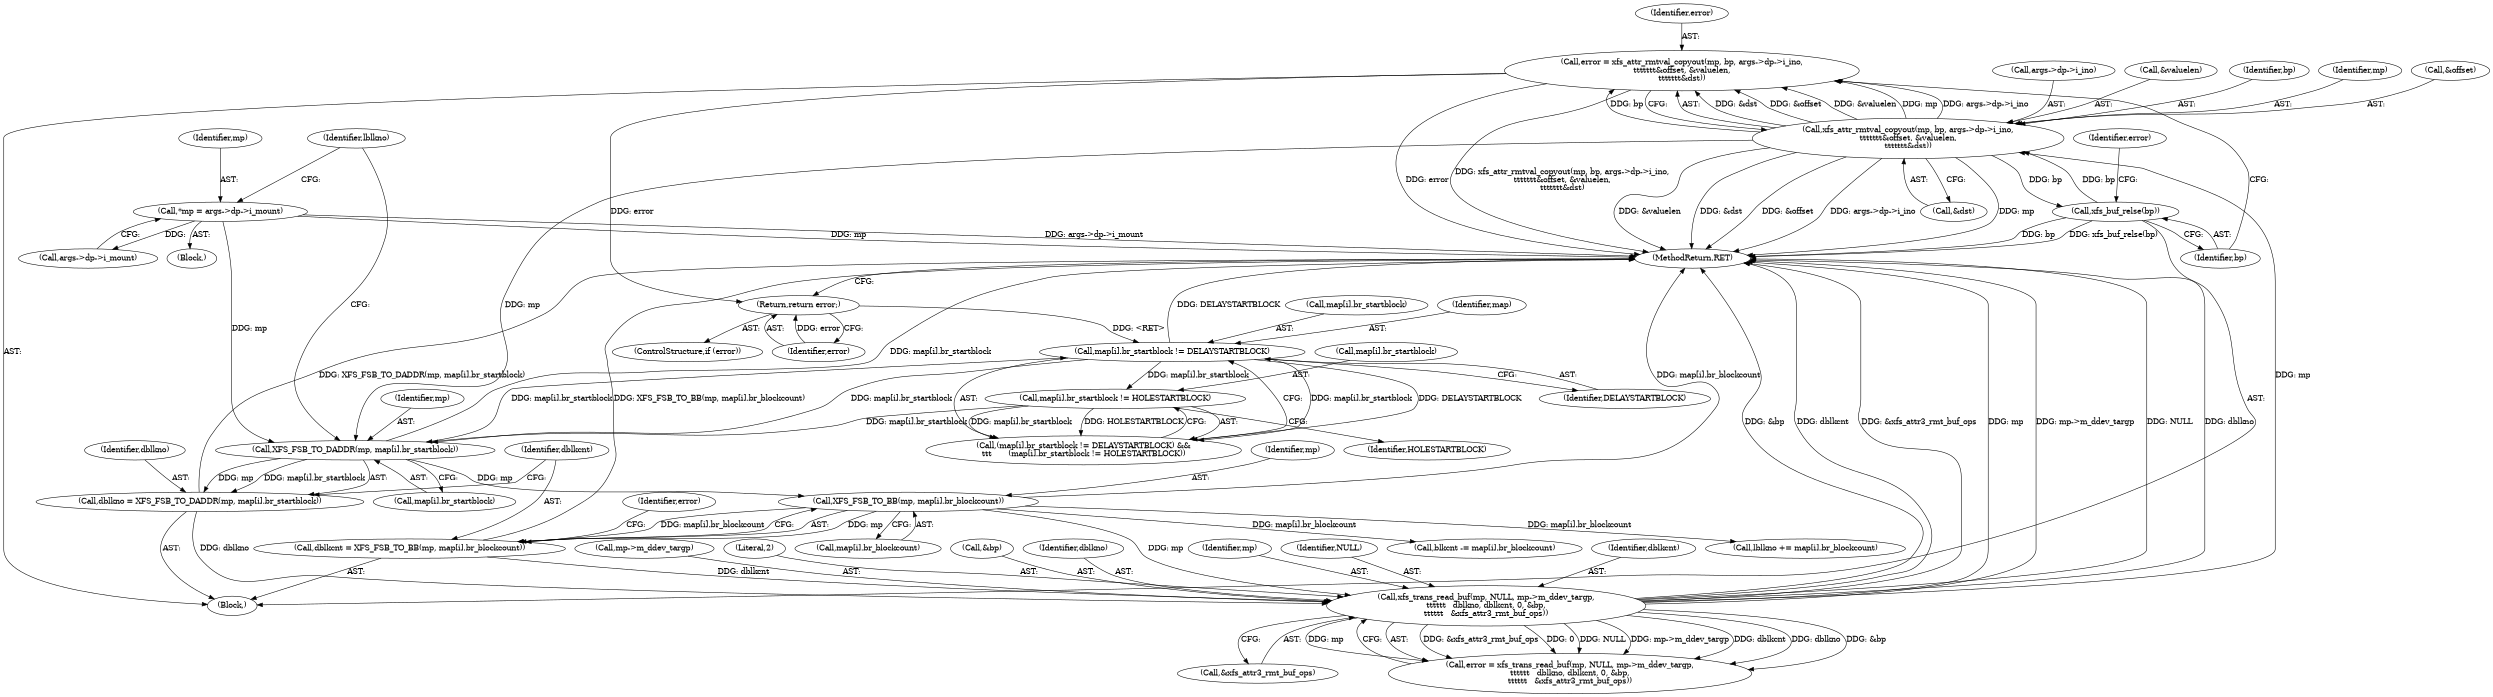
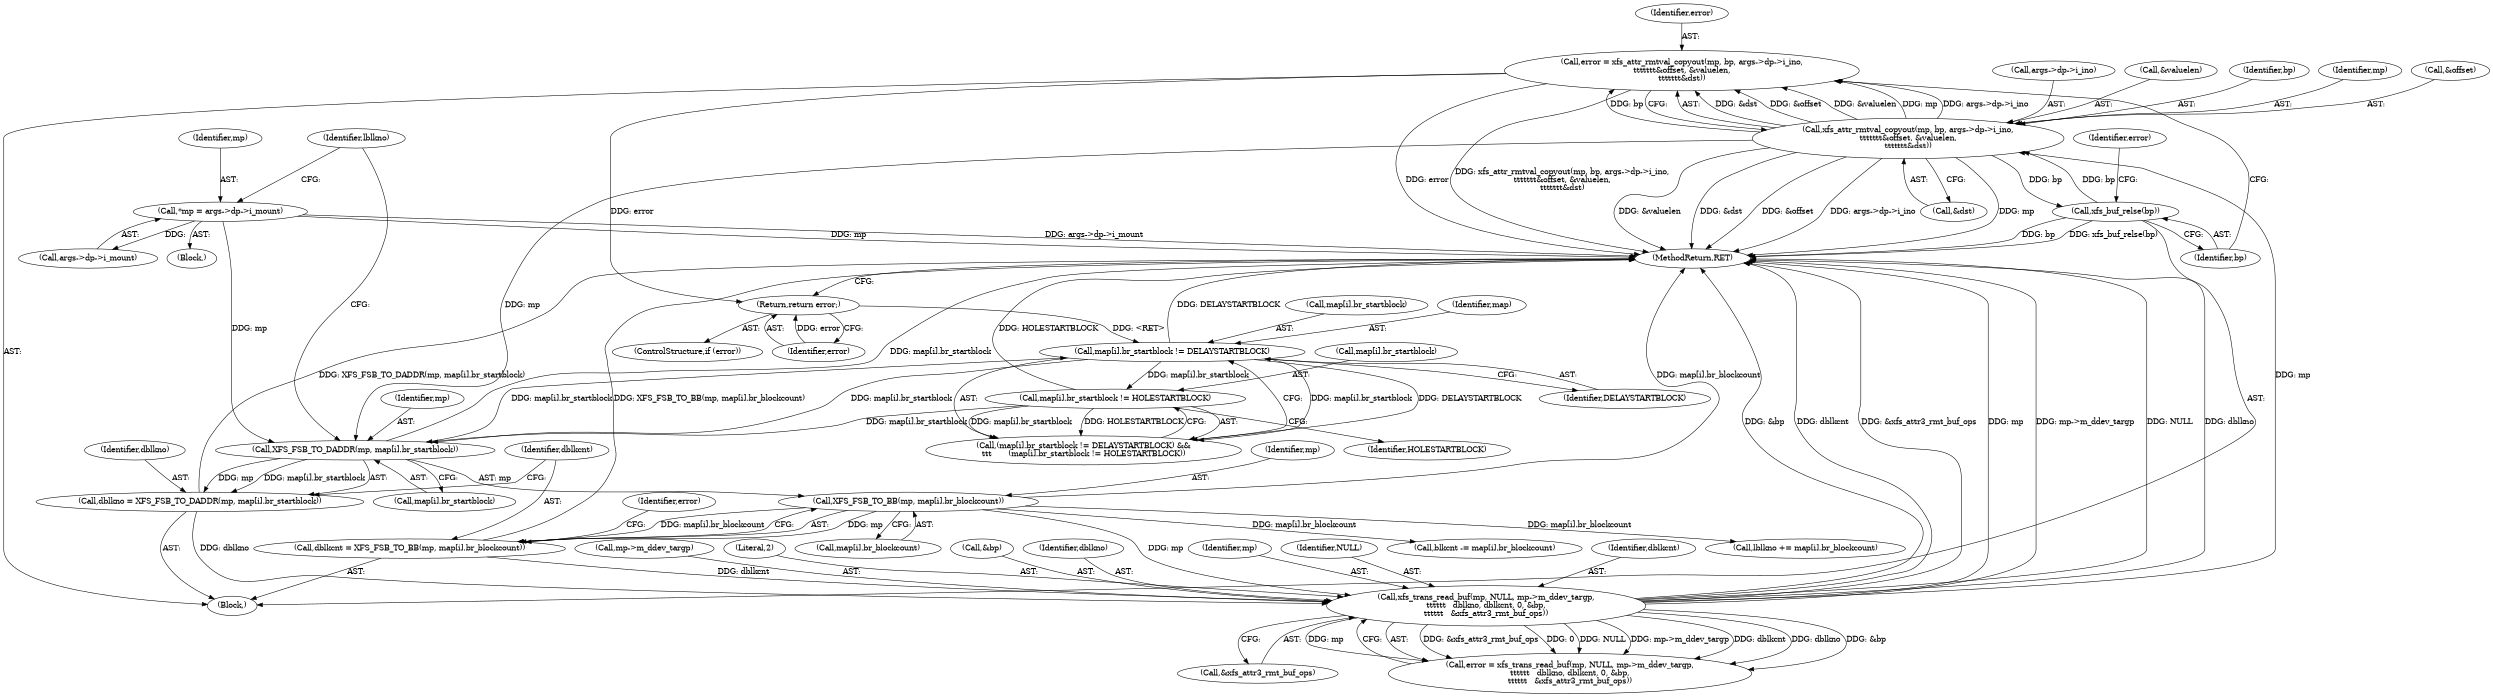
(132, 235) -> (132, 235)
none -> (1248, 273)
(495, 478) -> (495, 478)
